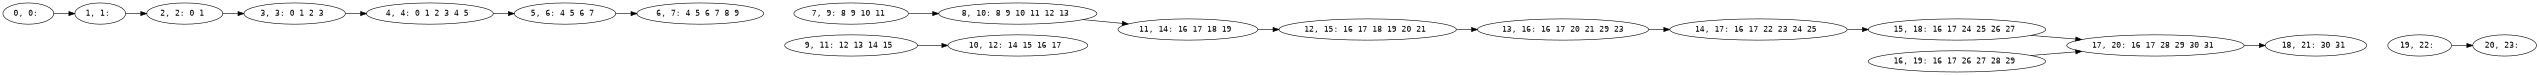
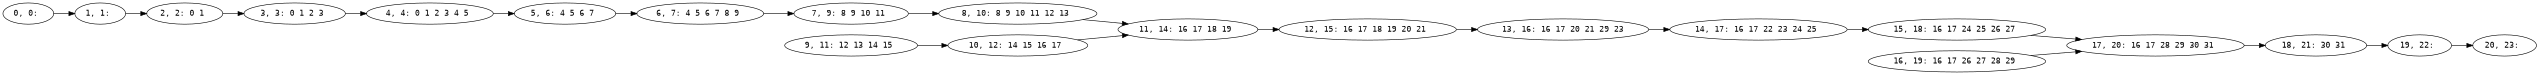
none -> (776, 14)
none -> (1100, 38)
none -> (2374, 45)
